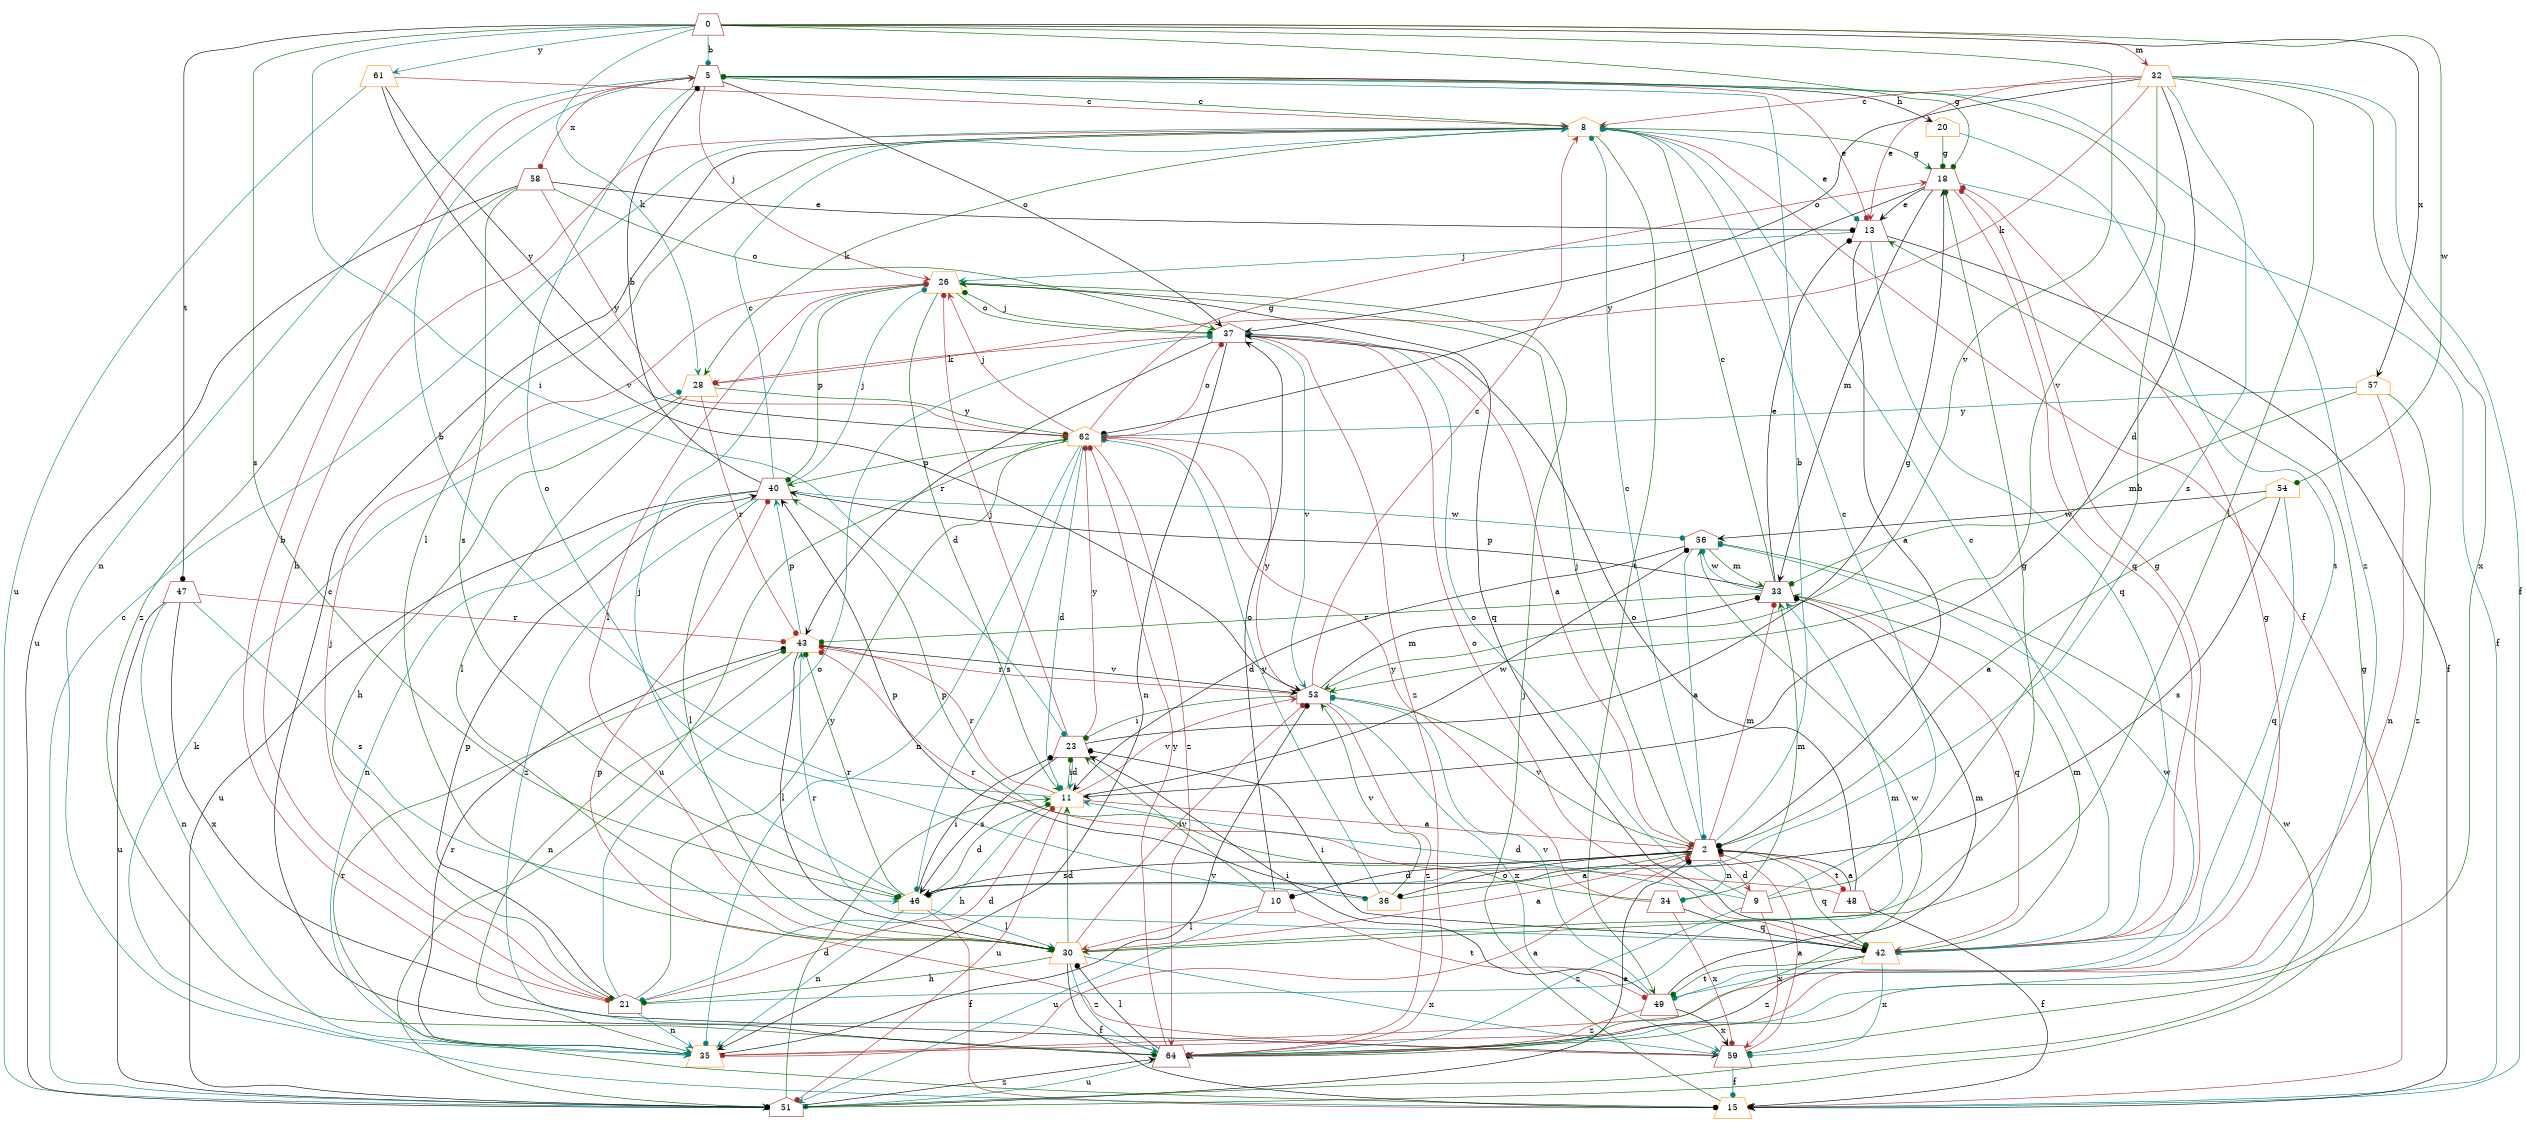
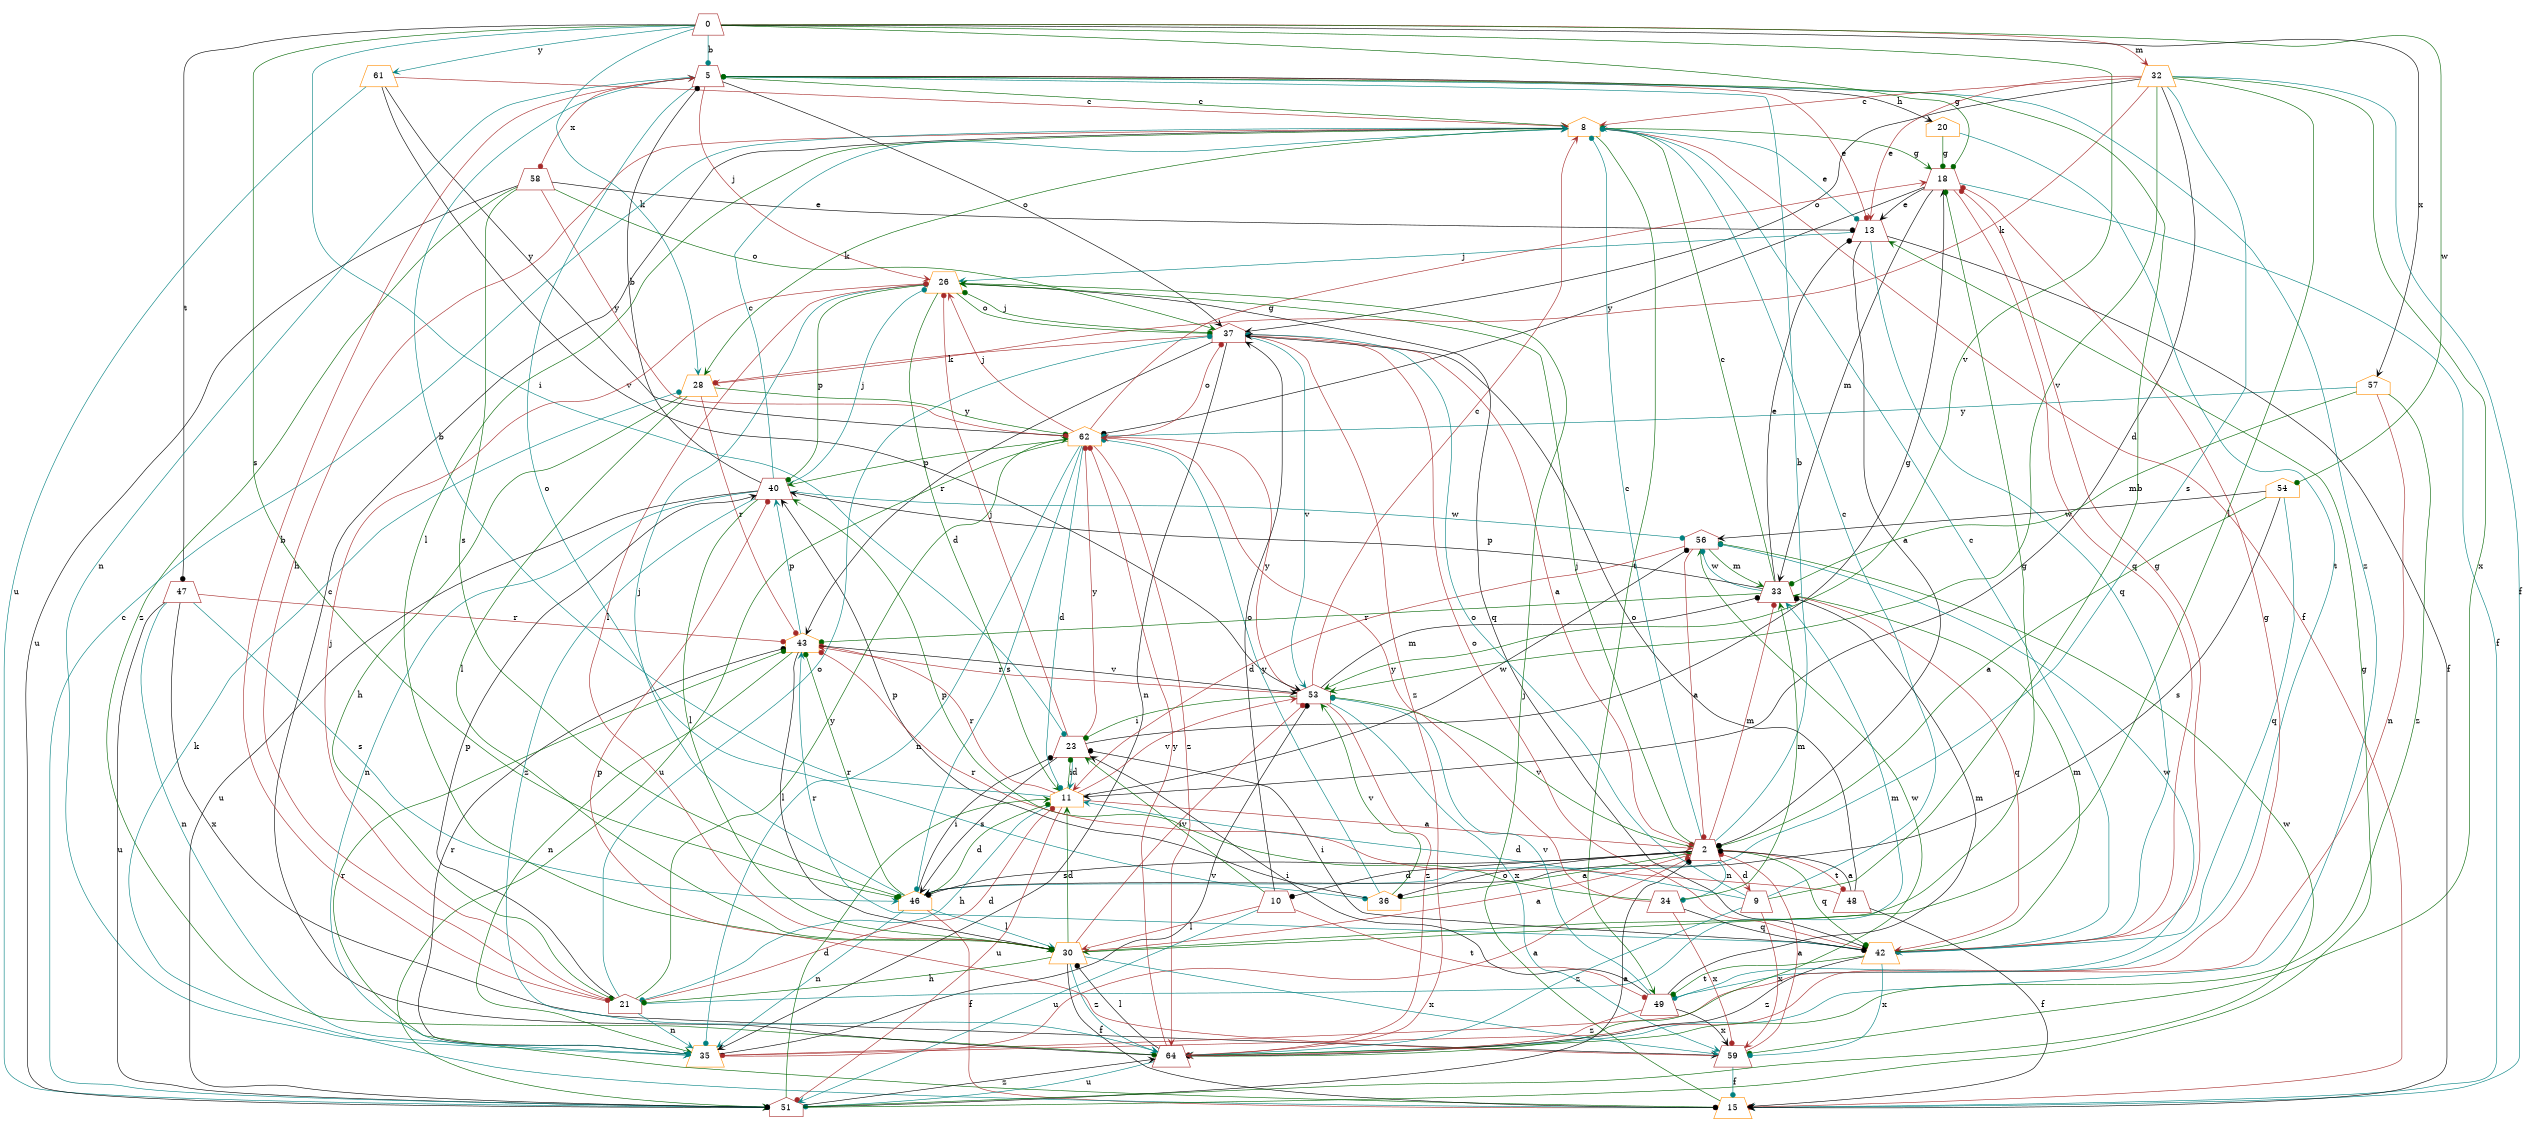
(1345, 626) -> (1345, 626)
(1691, 683) -> (1691, 683)
